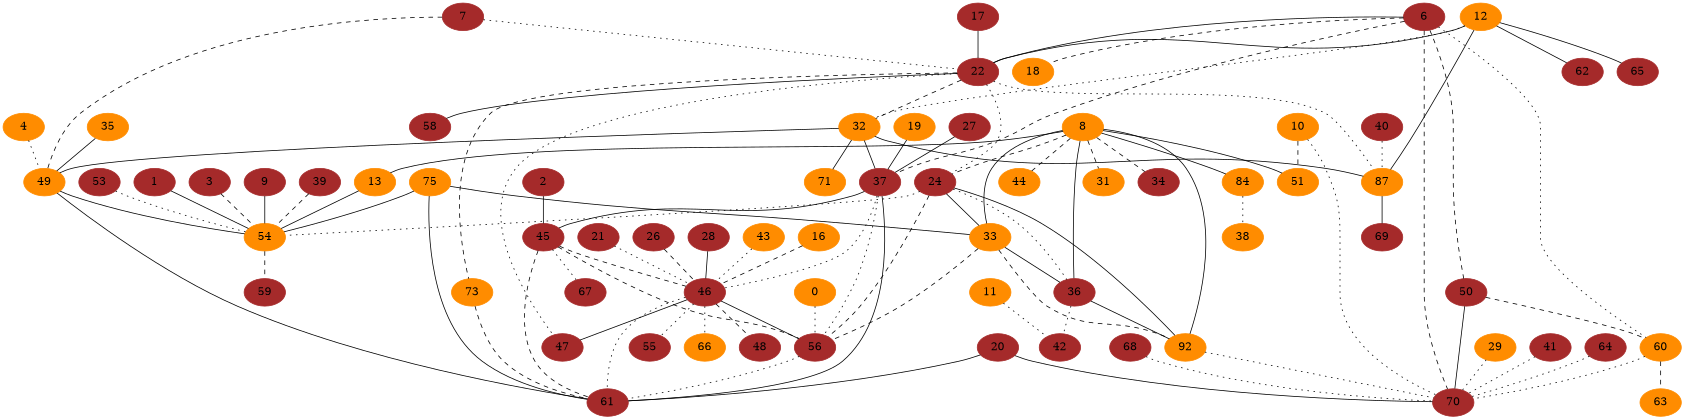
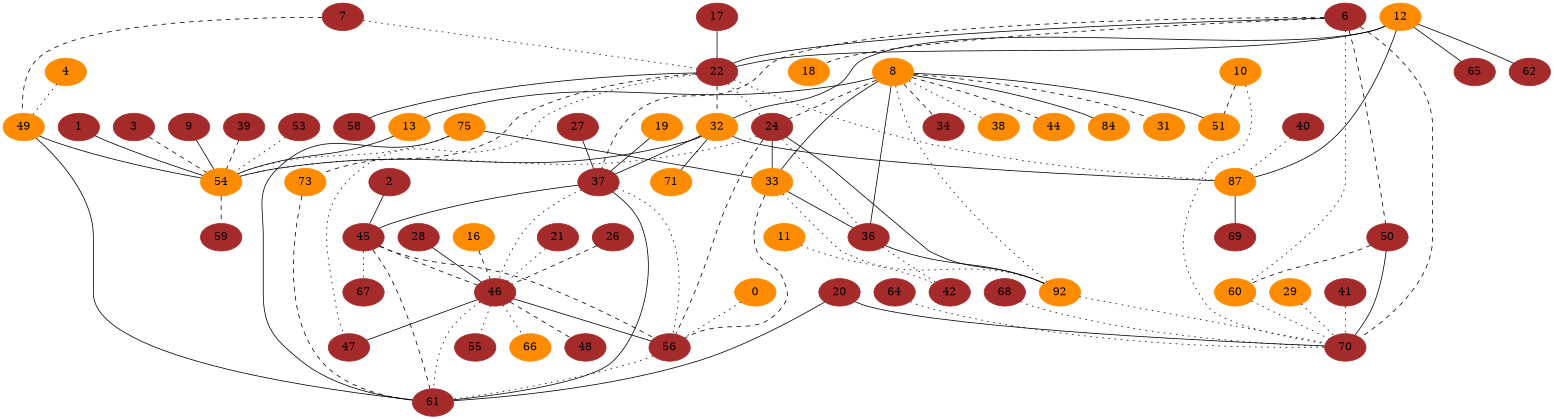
(1170, 72) -> (1067, 37)
(108, 127) -> none
(448, 142) -> (472, 161)
(1201, 203) -> (956, 195)
(1243, 210) -> (946, 99)
(350, 214) -> (349, 155)
(764, 237) -> none
(1076, 319) -> (930, 270)
(1661, 403) -> none
